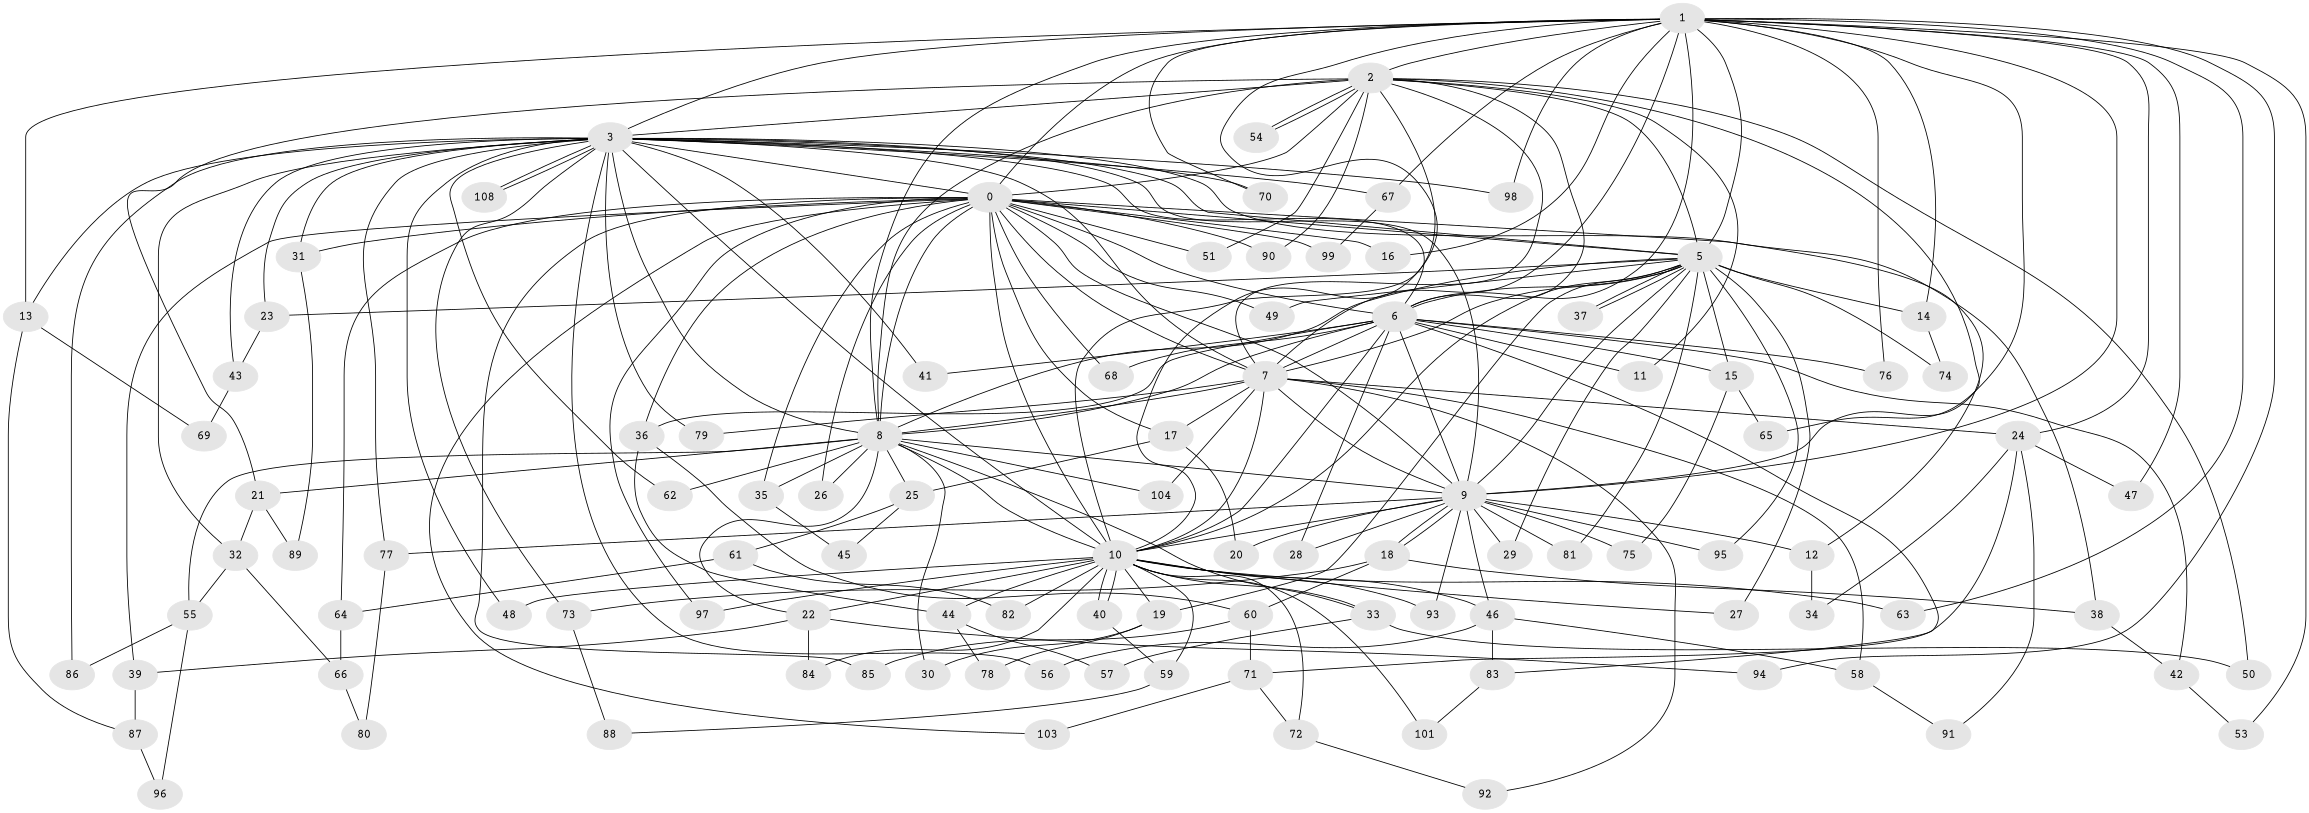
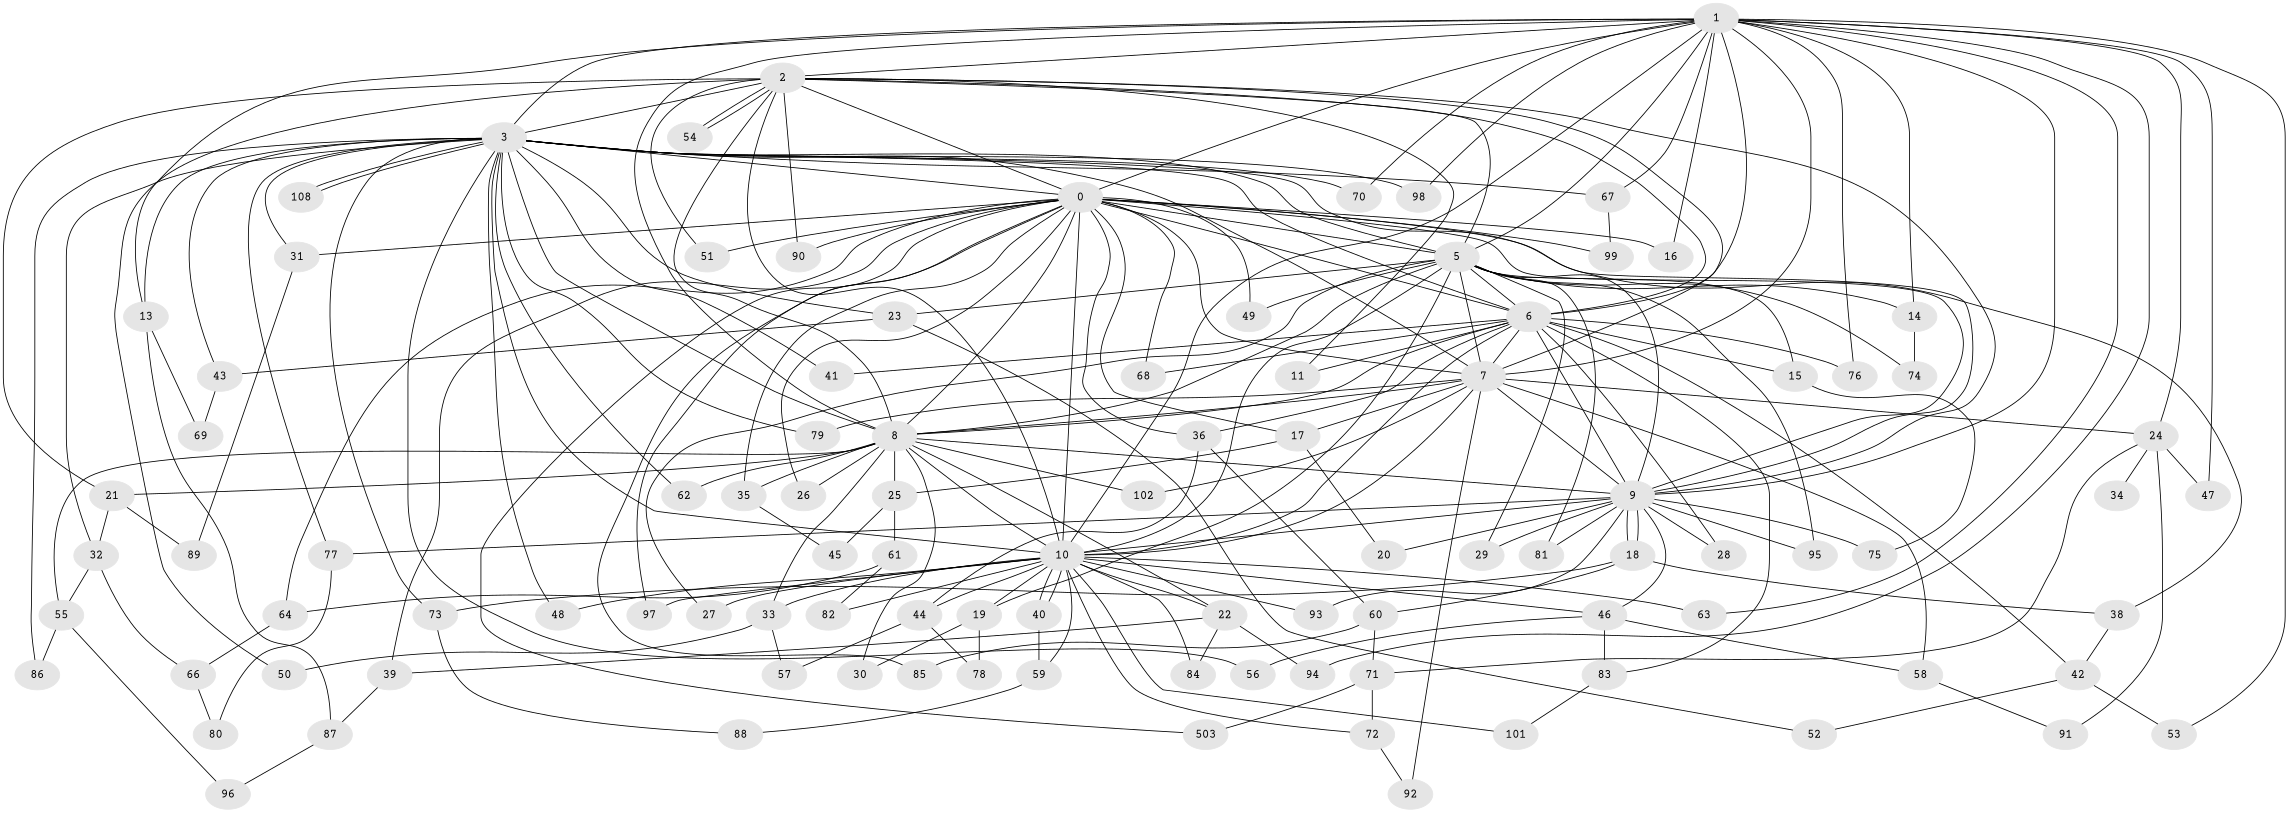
(1580, 317) -> none
(1766, 436) -> none
(1161, 496) -> (1143, 496)
(1812, 556) -> none
(1047, 735) -> (1206, 735)
none -> (1814, 735)
